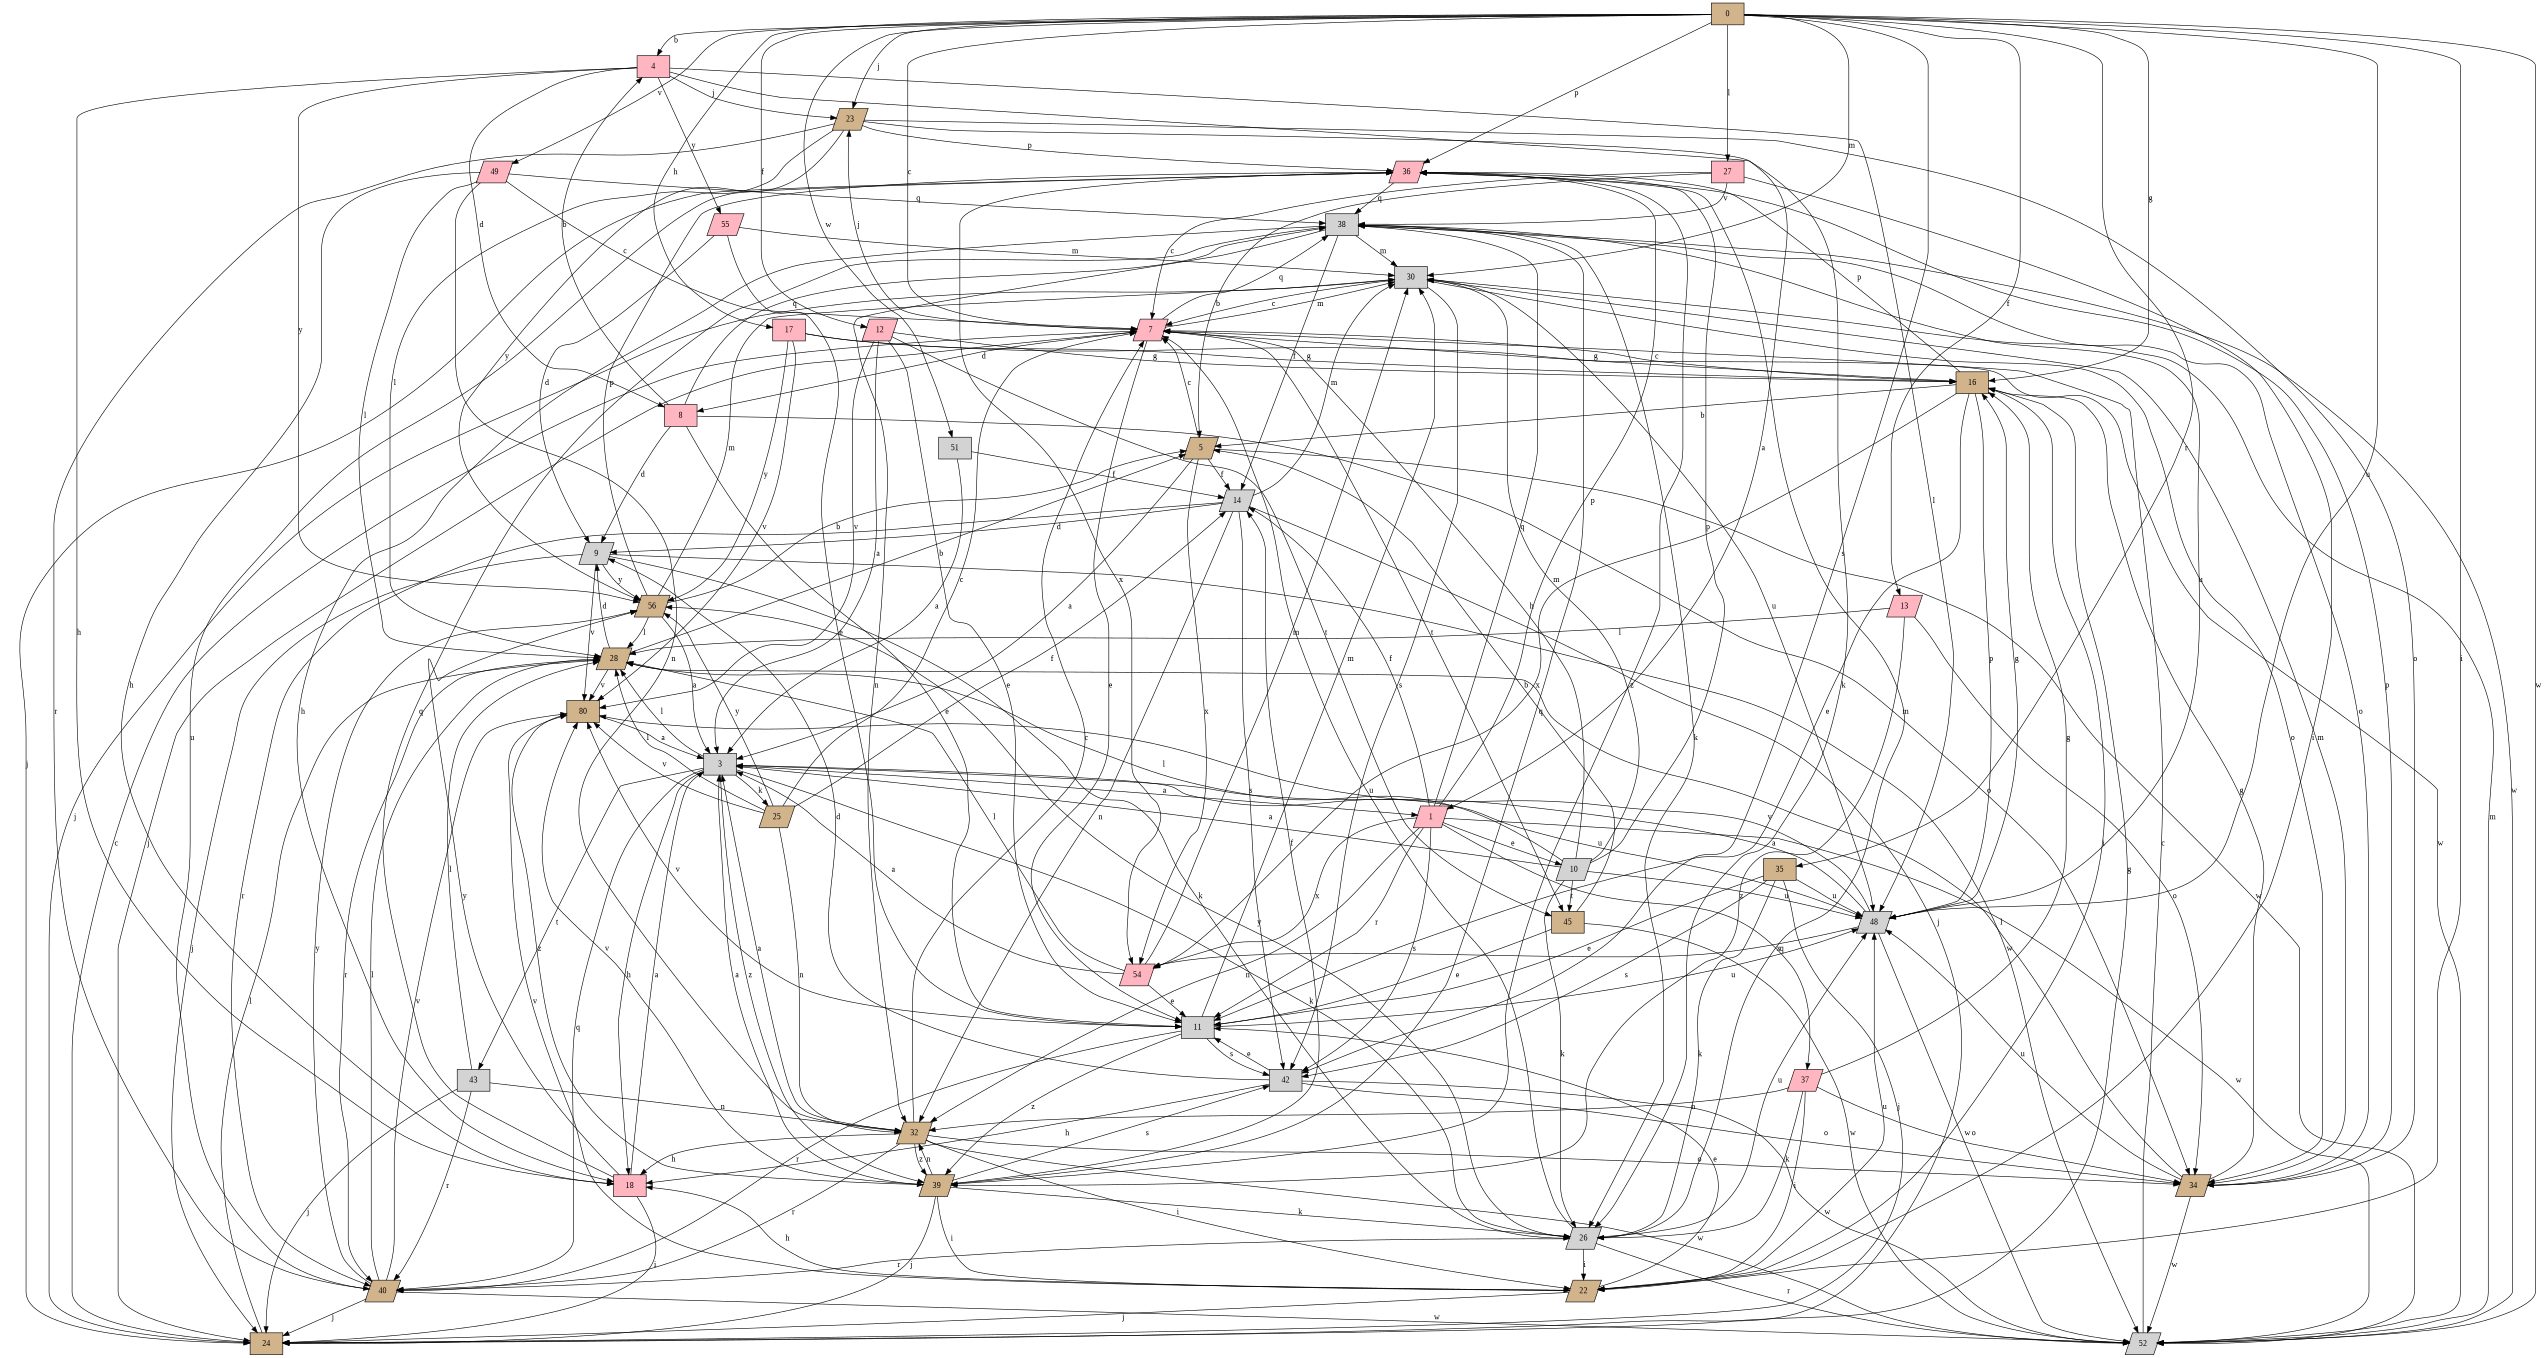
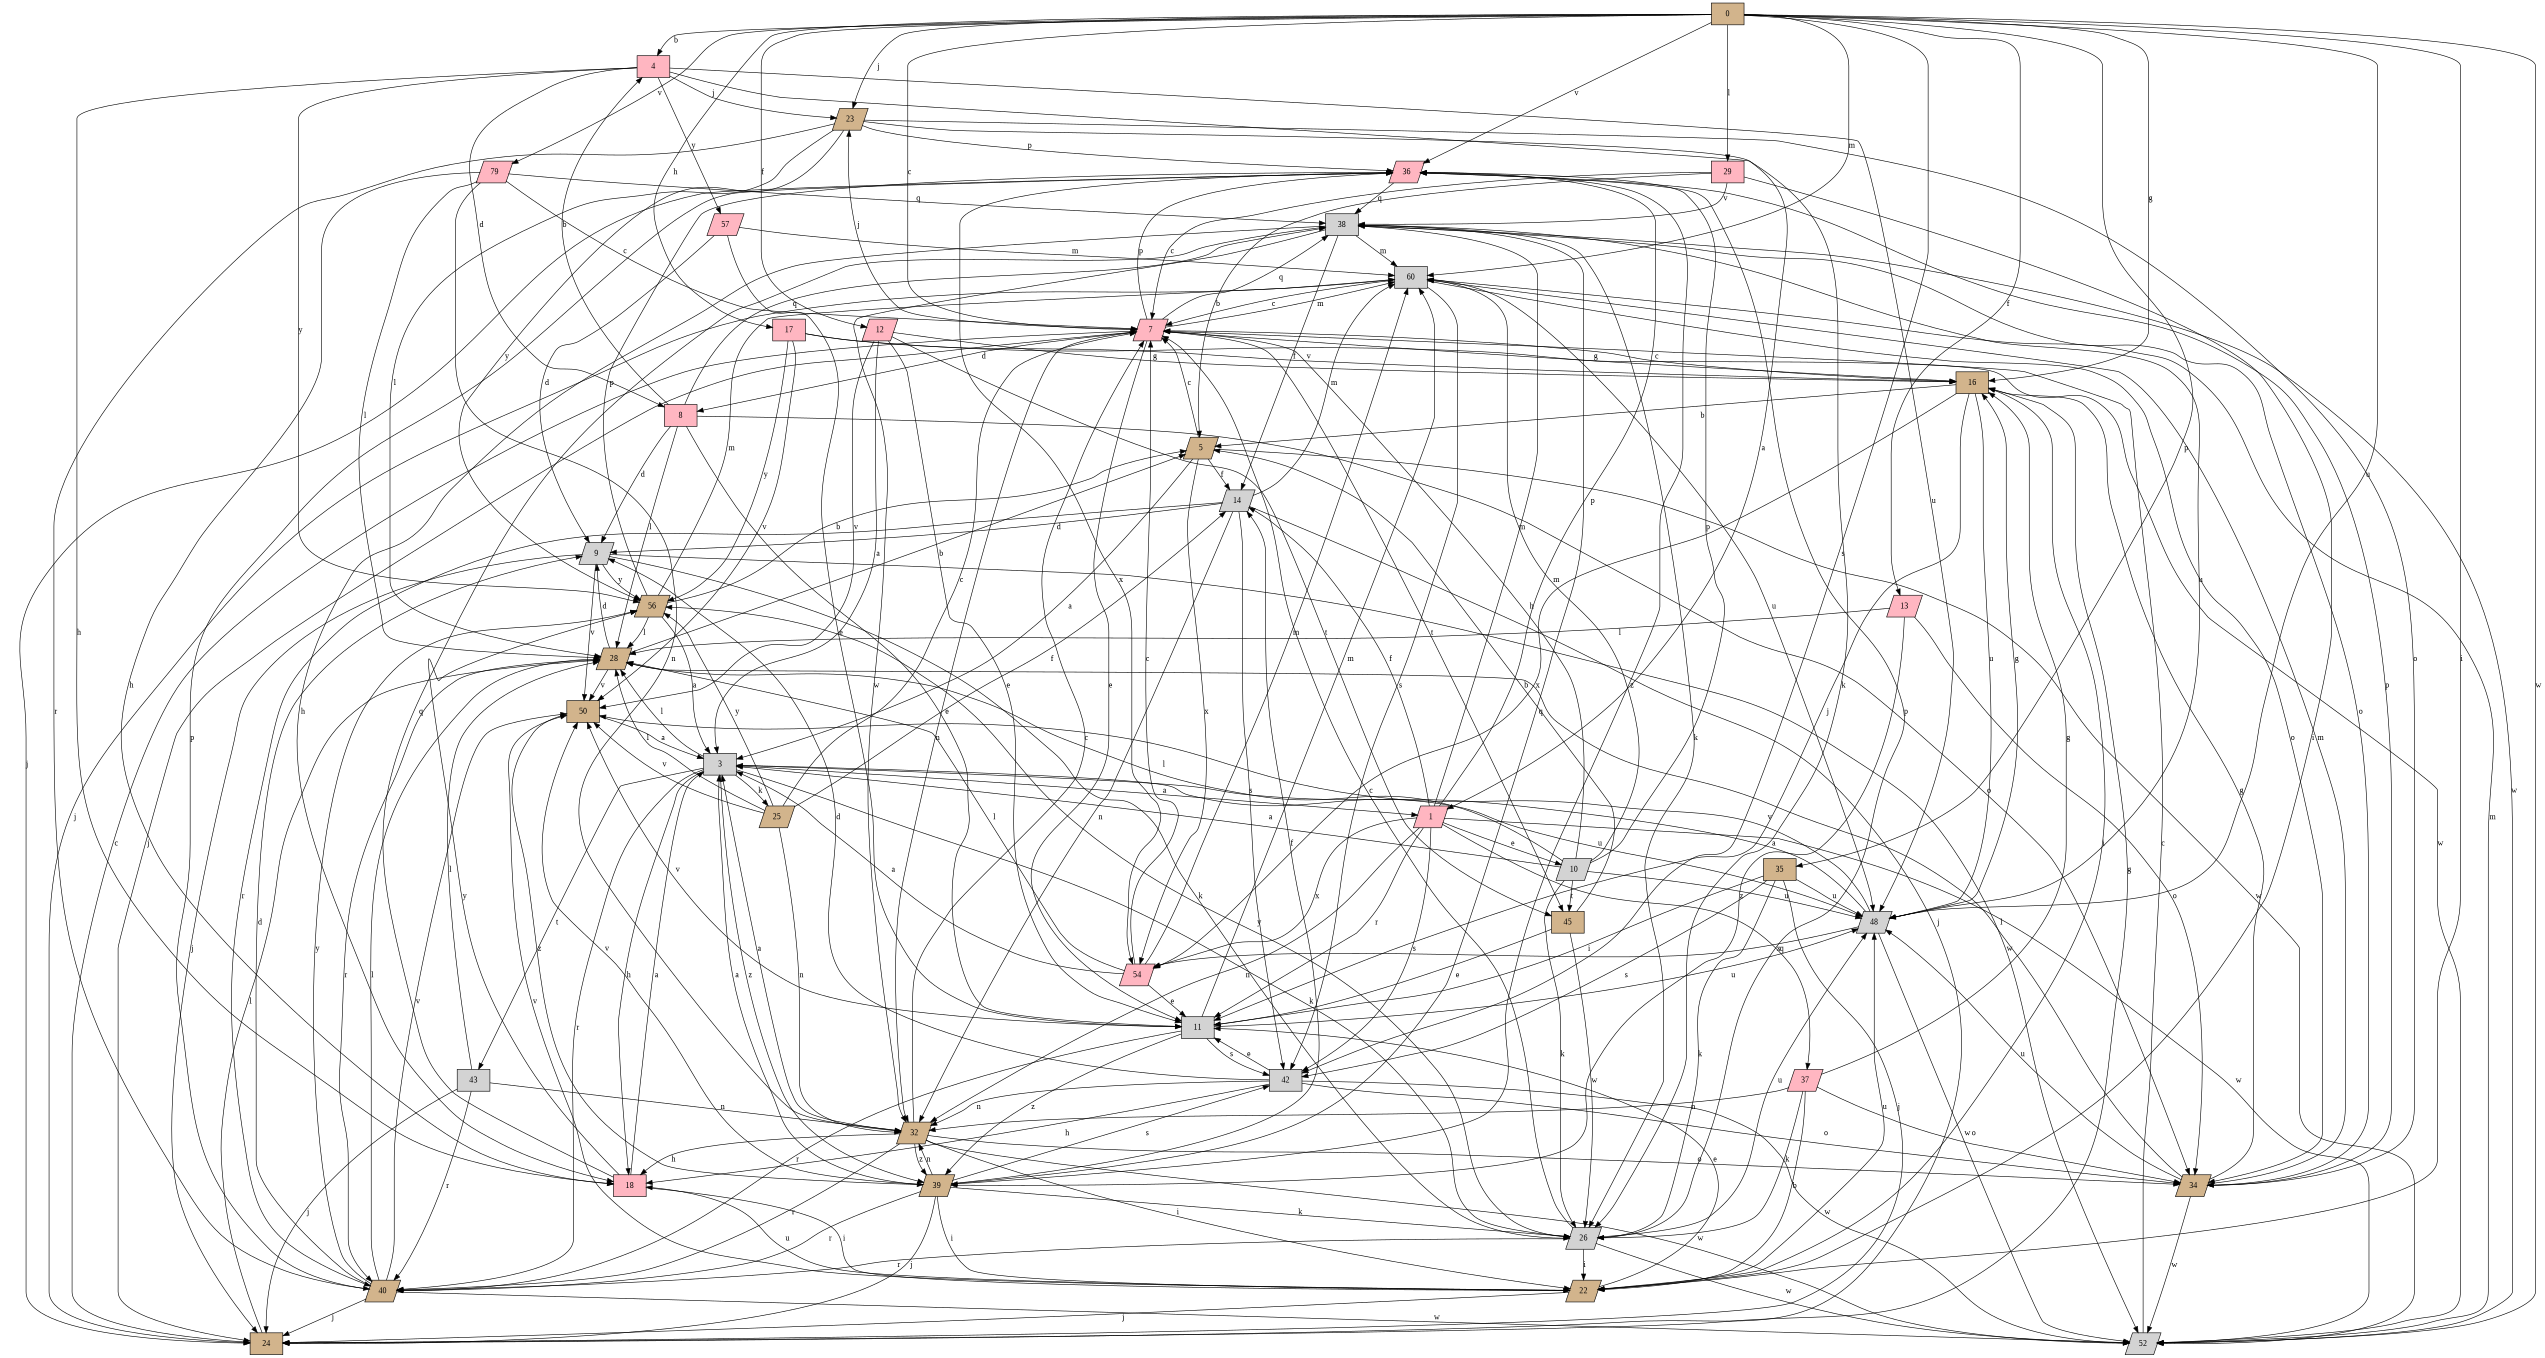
(1577, 93) -> (1577, 93)
(495, 172) -> (495, 172)
(1728, 172) -> (1728, 172)
(1750, 205) -> (1215, 193)
(726, 225) -> (726, 225)
(1411, 277) -> (1411, 277)
(1309, 356) -> (1309, 356)
(955, 448) -> none
(2186, 448) -> (2186, 448)
(1934, 501) -> (1934, 501)
(1523, 527) -> (1523, 527)
none -> (648, 528)
(1991, 659) -> (1991, 659)
none -> (953, 666)
(877, 685) -> (877, 685)
none -> (1146, 686)
(583, 712) -> (583, 712)
(1828, 712) -> (1828, 712)
(1906, 712) -> (1906, 712)
(192, 738) -> (192, 738)
(1371, 791) -> (1371, 791)
none -> (261, 854)
(1589, 949) -> (1589, 949)
(578, 1028) -> (578, 1028)
none -> (1100, 1087)
(1850, 1142) -> (1591, 1084)
(1795, 1186) -> (1795, 1186)
(788, 1238) -> (788, 1238)
none -> (670, 1275)
(1789, 1291) -> (1789, 1291)
(513, 1320) -> (1088, 1285)
